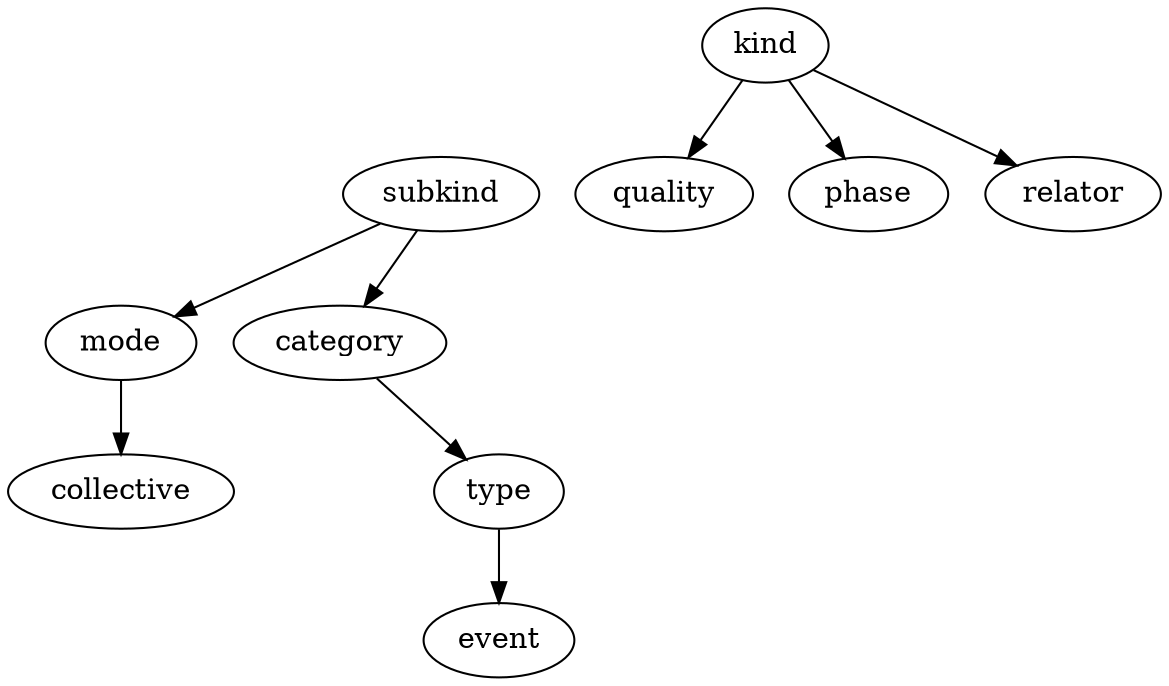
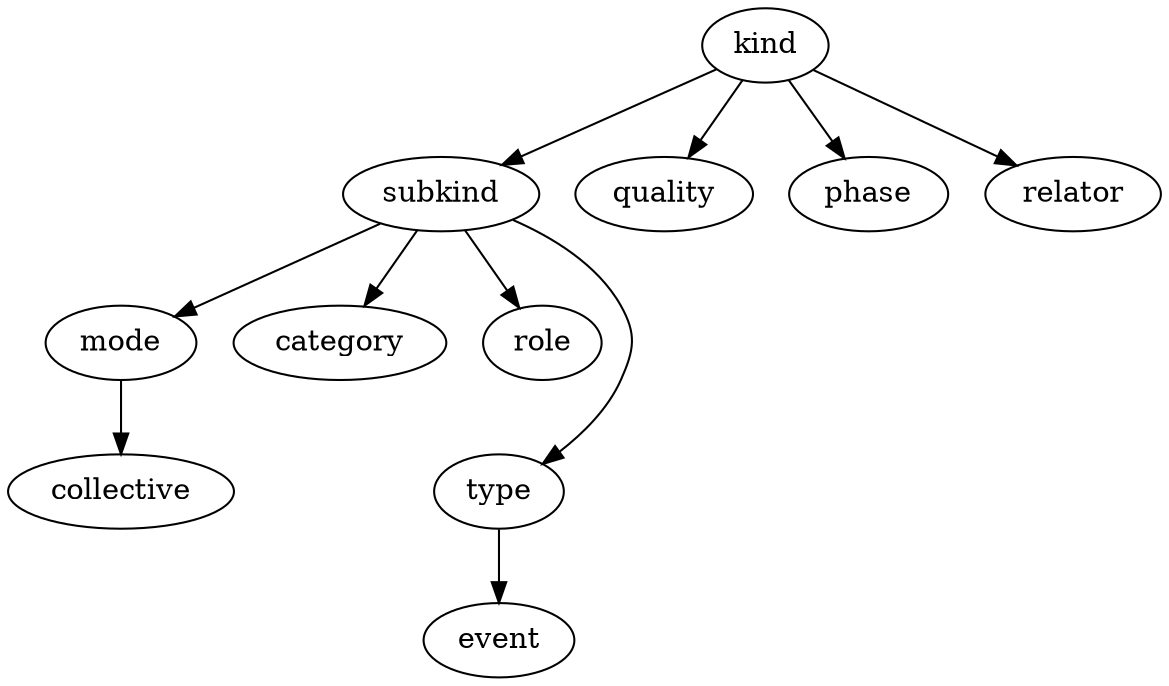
none -> (619, 113)
none -> (542, 343)
(414, 412) -> (628, 321)
